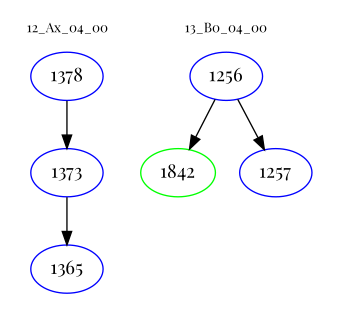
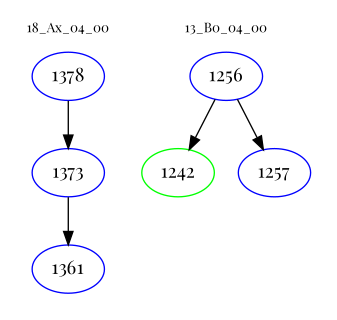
(68, 29) -> (68, 29)
(178, 173) -> (178, 173)
(67, 269) -> (68, 269)
